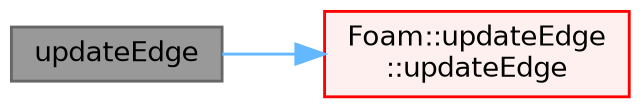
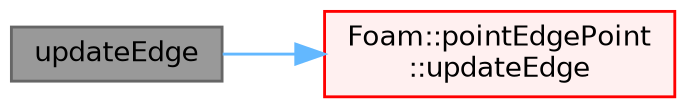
(477, 54) -> (500, 54)
